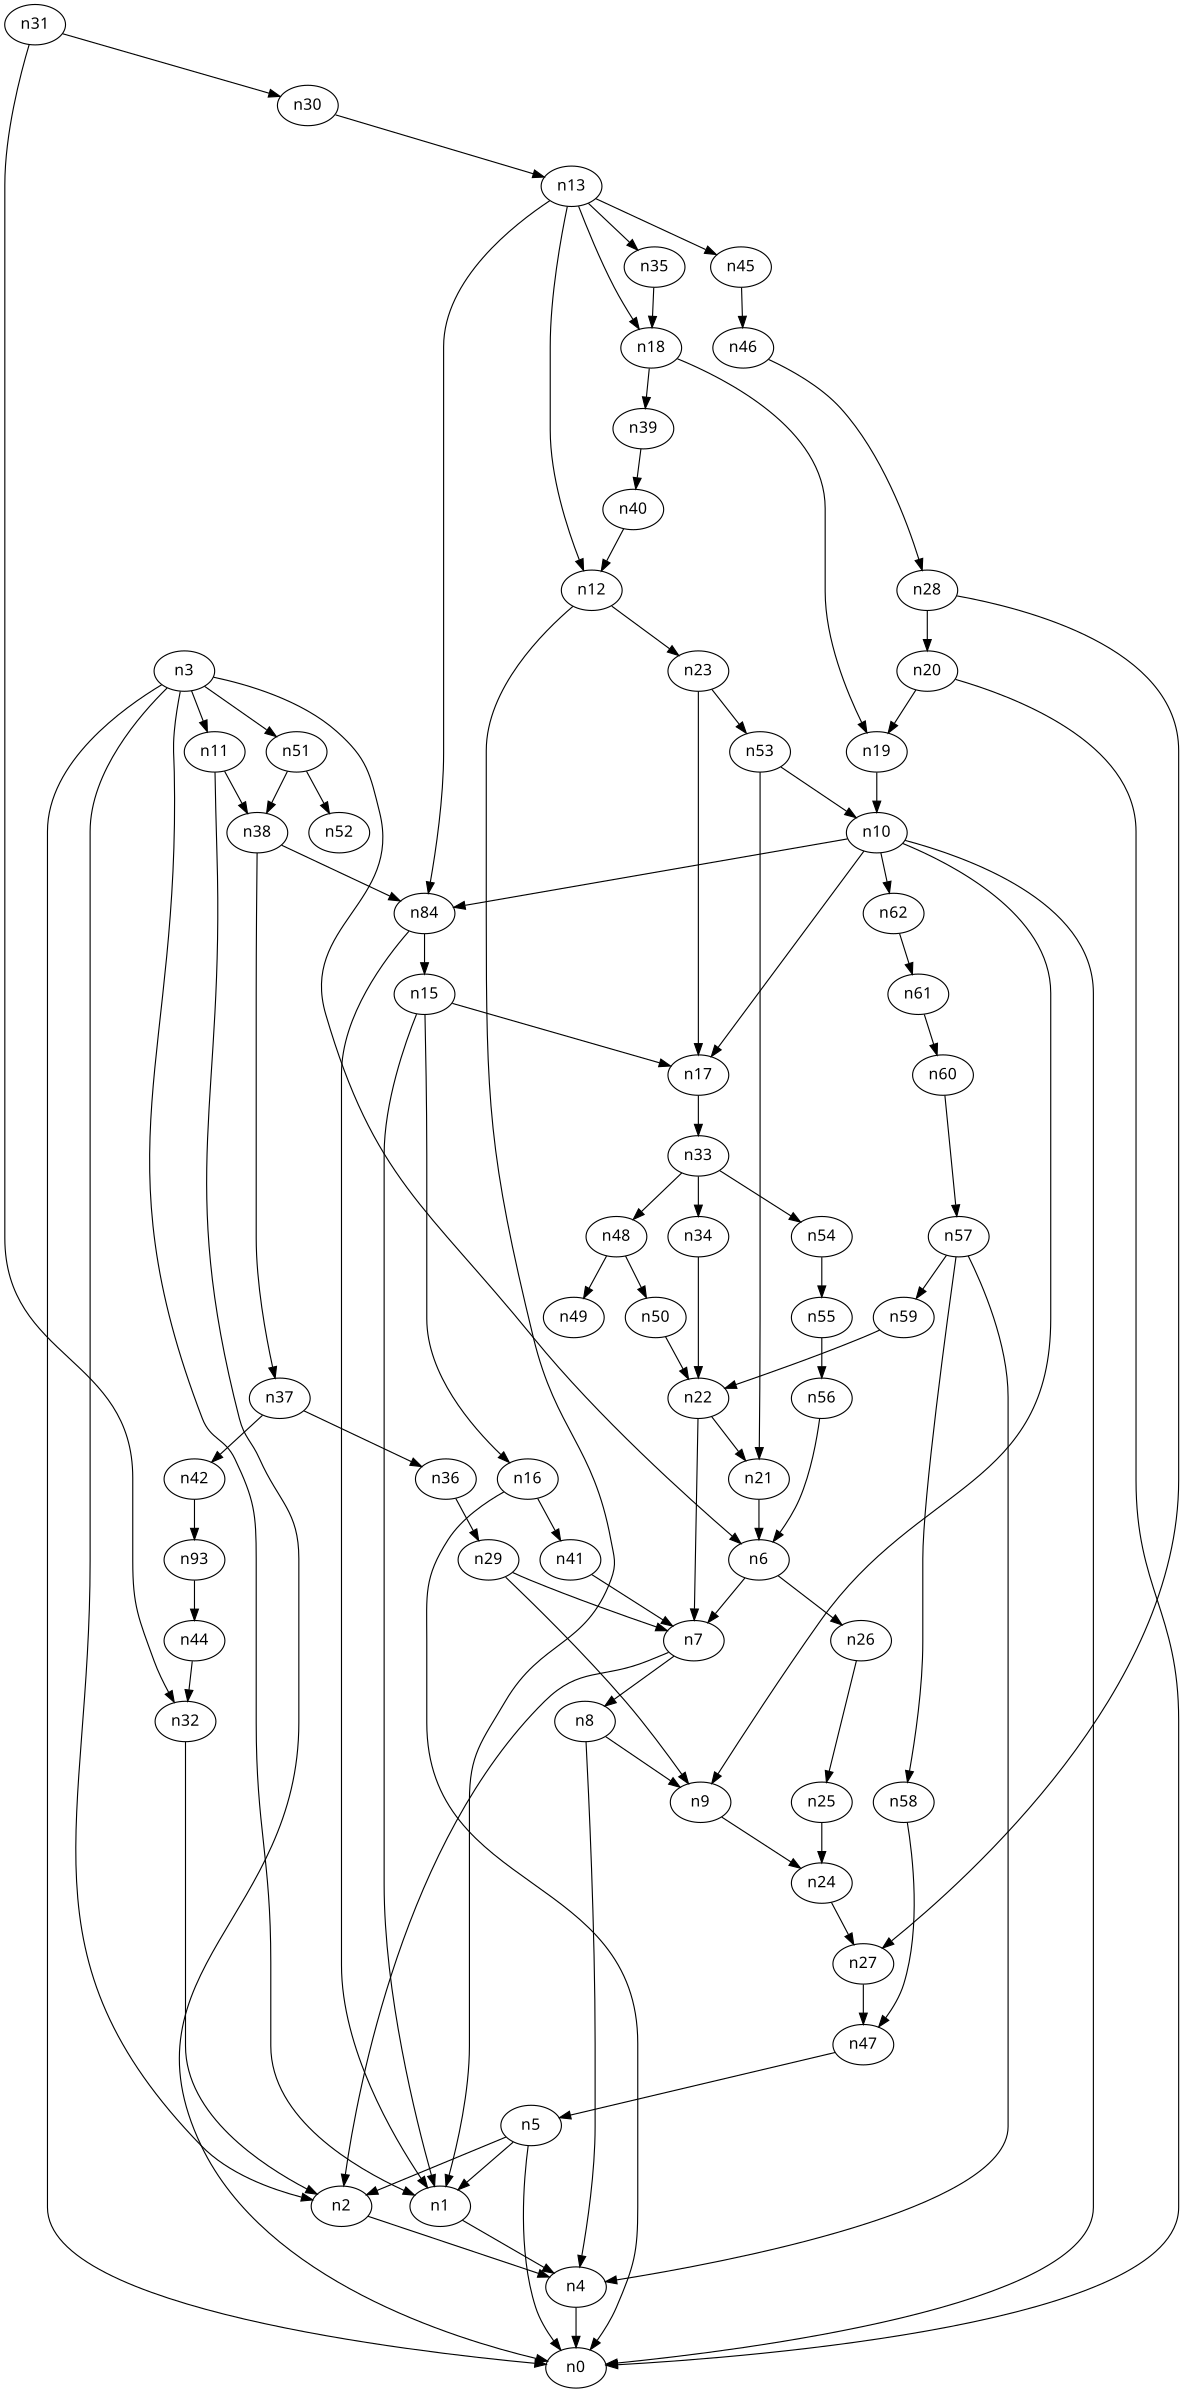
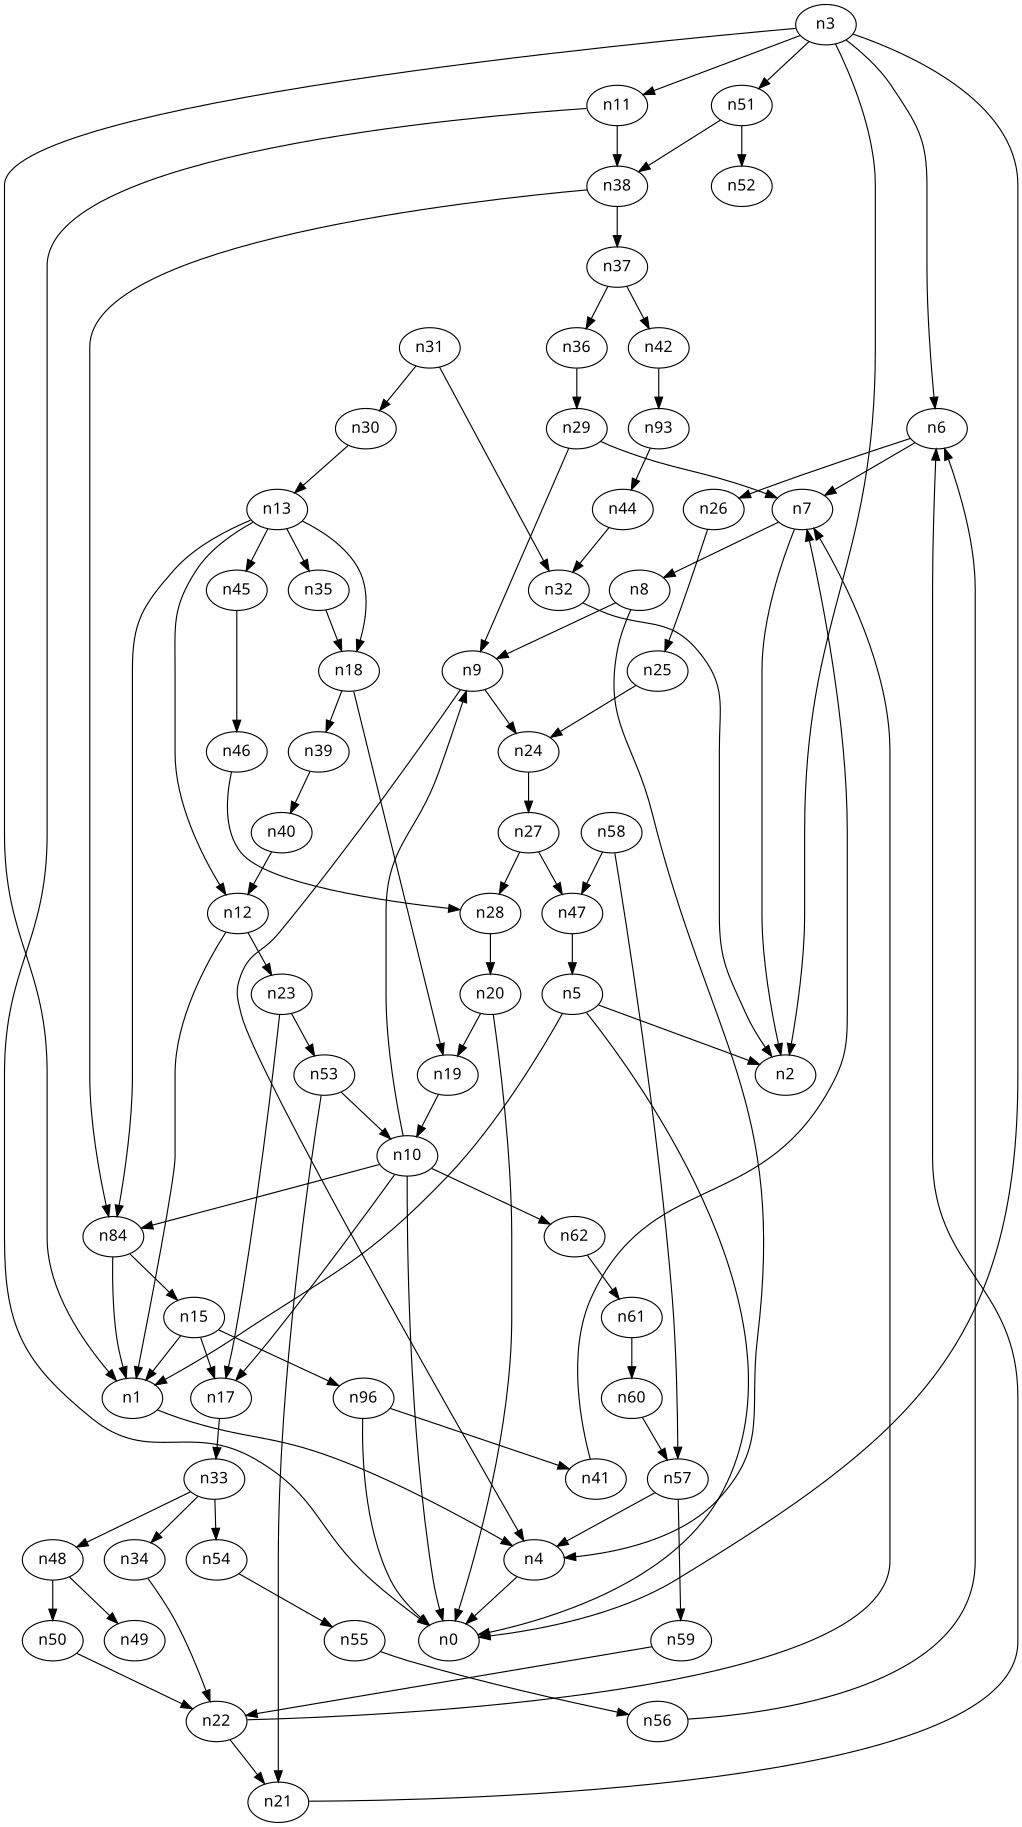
(1179, 1249) -> (512, 868)
(528, 1479) -> (364, 1398)
(926, 1501) -> (657, 1149)
(453, 2245) -> (279, 1099)
